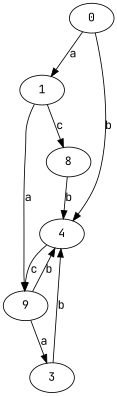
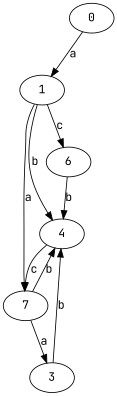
(105, 126) -> (30, 169)
(69, 162) -> (69, 162)
(26, 306) -> (26, 306)
